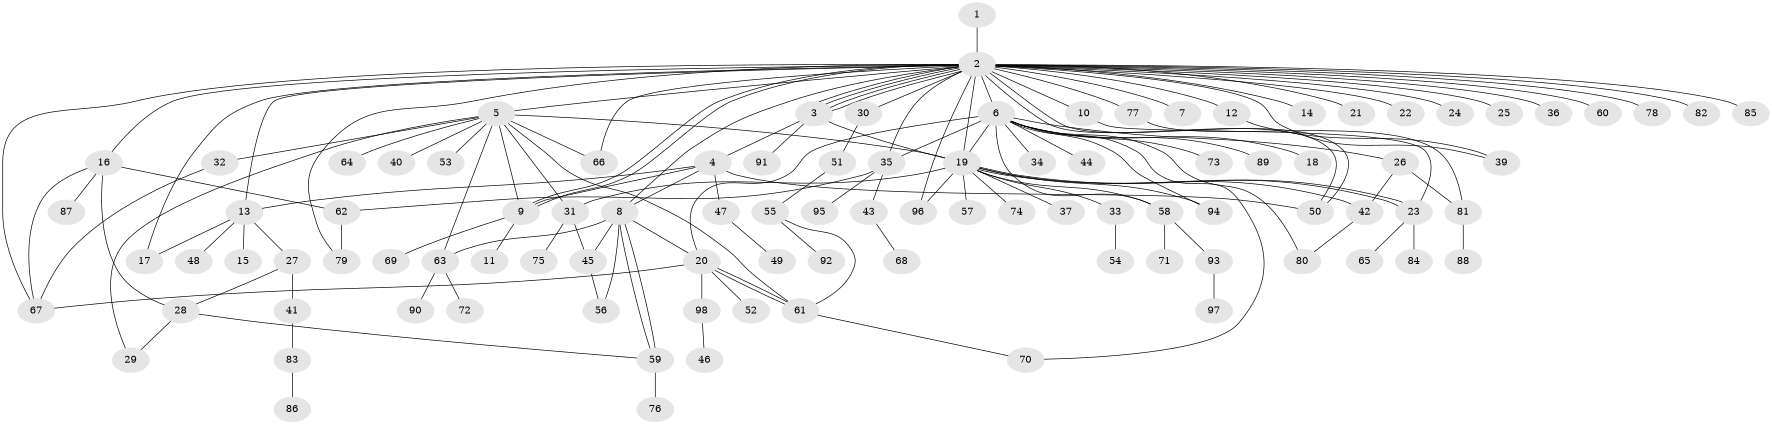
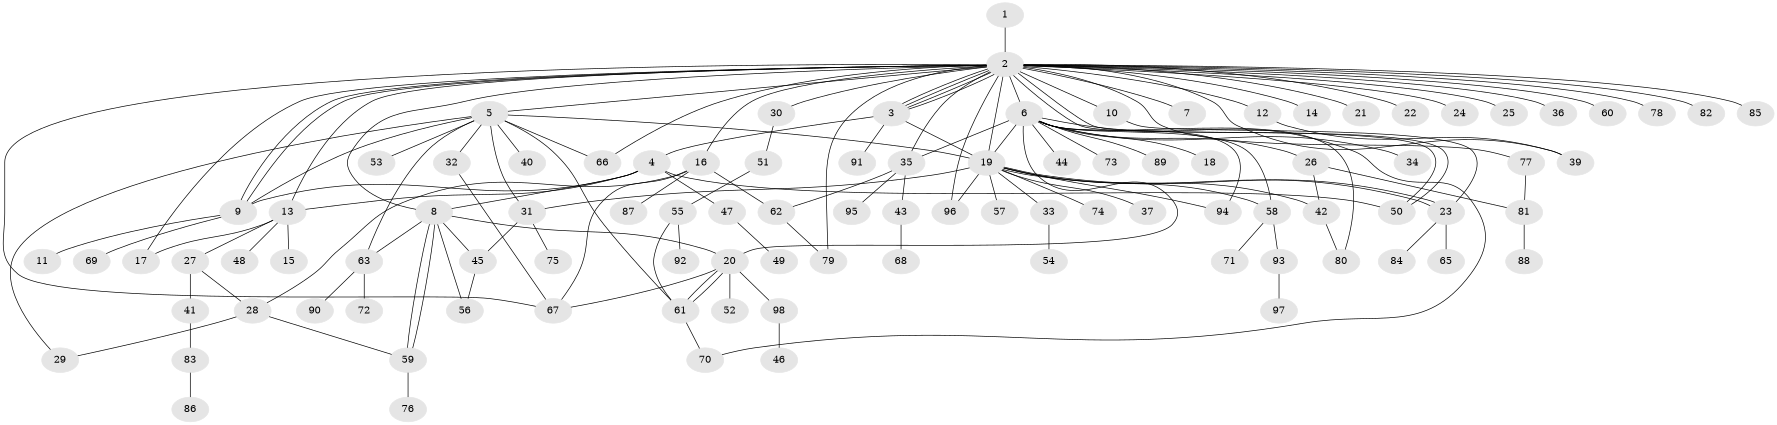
(347, 163) -> none
